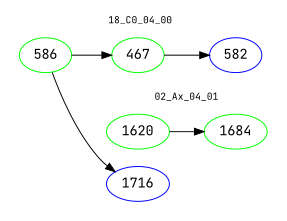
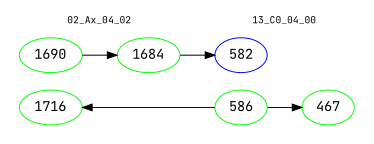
(141, 21) -> (285, 21)
(182, 55) -> (194, 55)
(187, 97) -> (100, 21)
(138, 132) -> (51, 55)
(138, 184) -> (51, 107)
